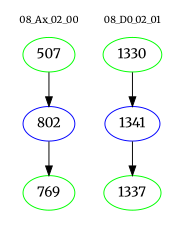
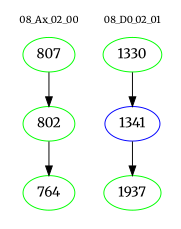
(49, 55) -> (49, 55)
(49, 124) -> (49, 124)
(49, 193) -> (49, 193)
(132, 193) -> (132, 193)
